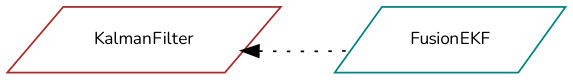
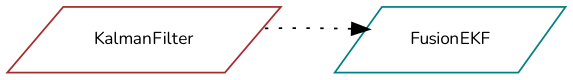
(307, 51) -> (305, 28)
